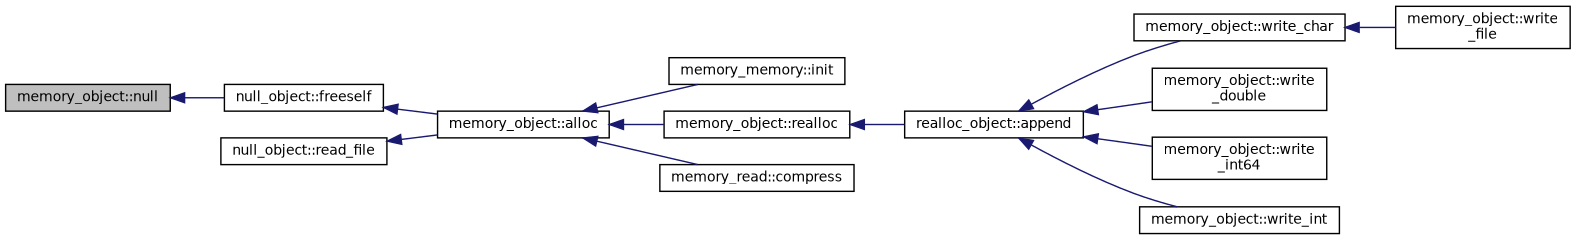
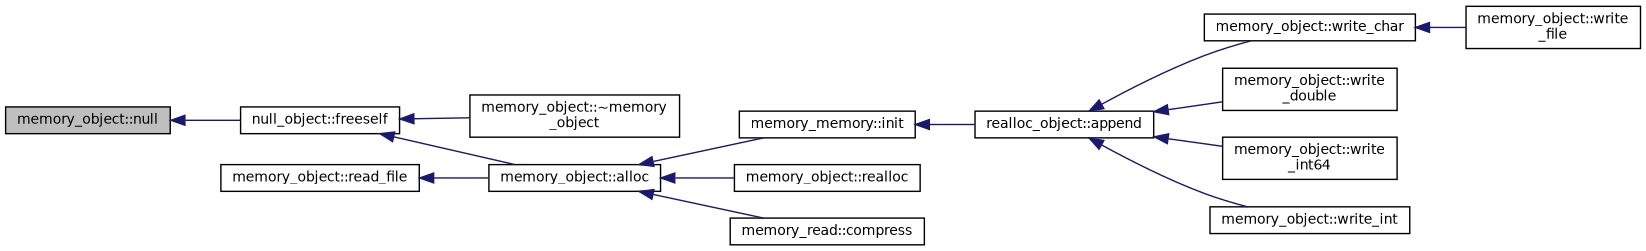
none -> (575, 116)
(884, 125) -> (952, 125)
(304, 151) -> (320, 178)
